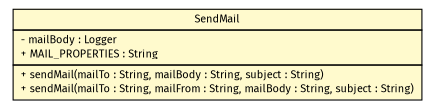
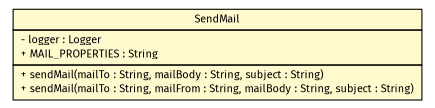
(69, 40) -> (61, 40)
